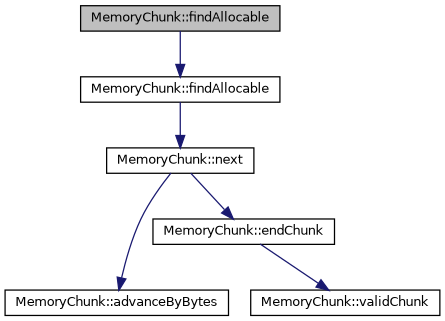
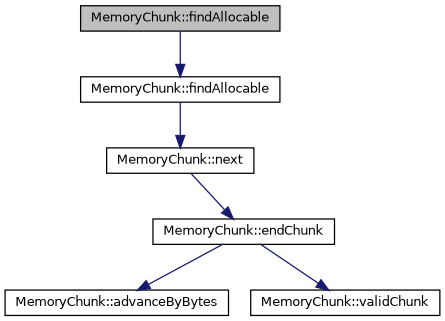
(139, 222) -> (186, 264)
